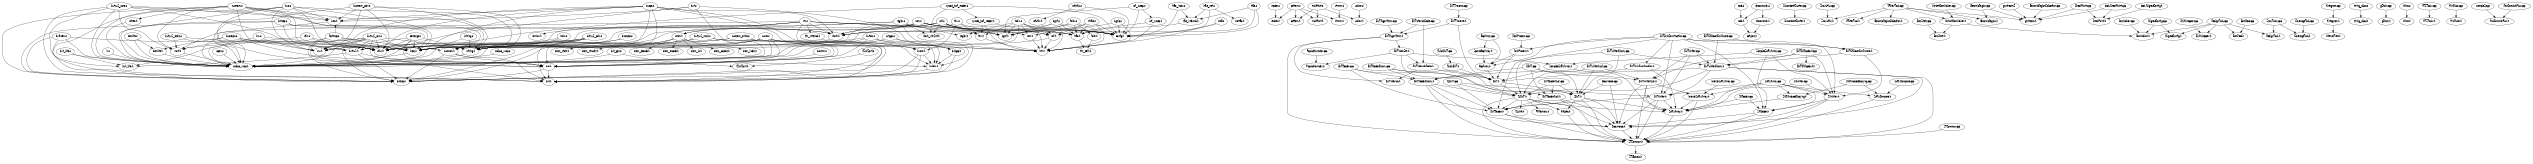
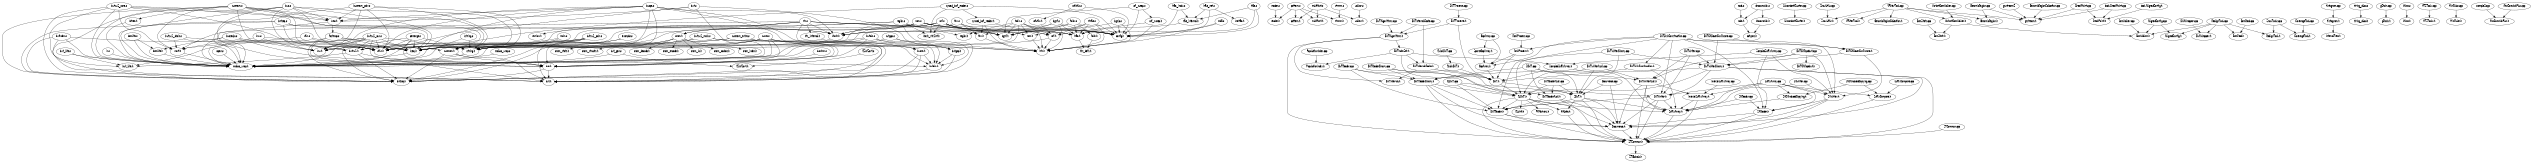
(335, 30) -> (333, 28)
(947, 40) -> (979, 30)
(306, 44) -> none
